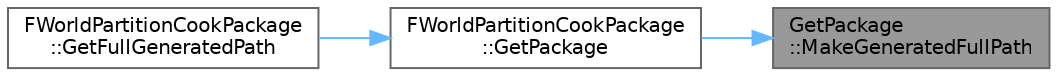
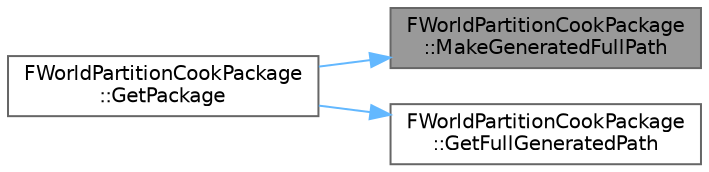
(345, 38) -> (345, 109)
(911, 38) -> (546, 38)
